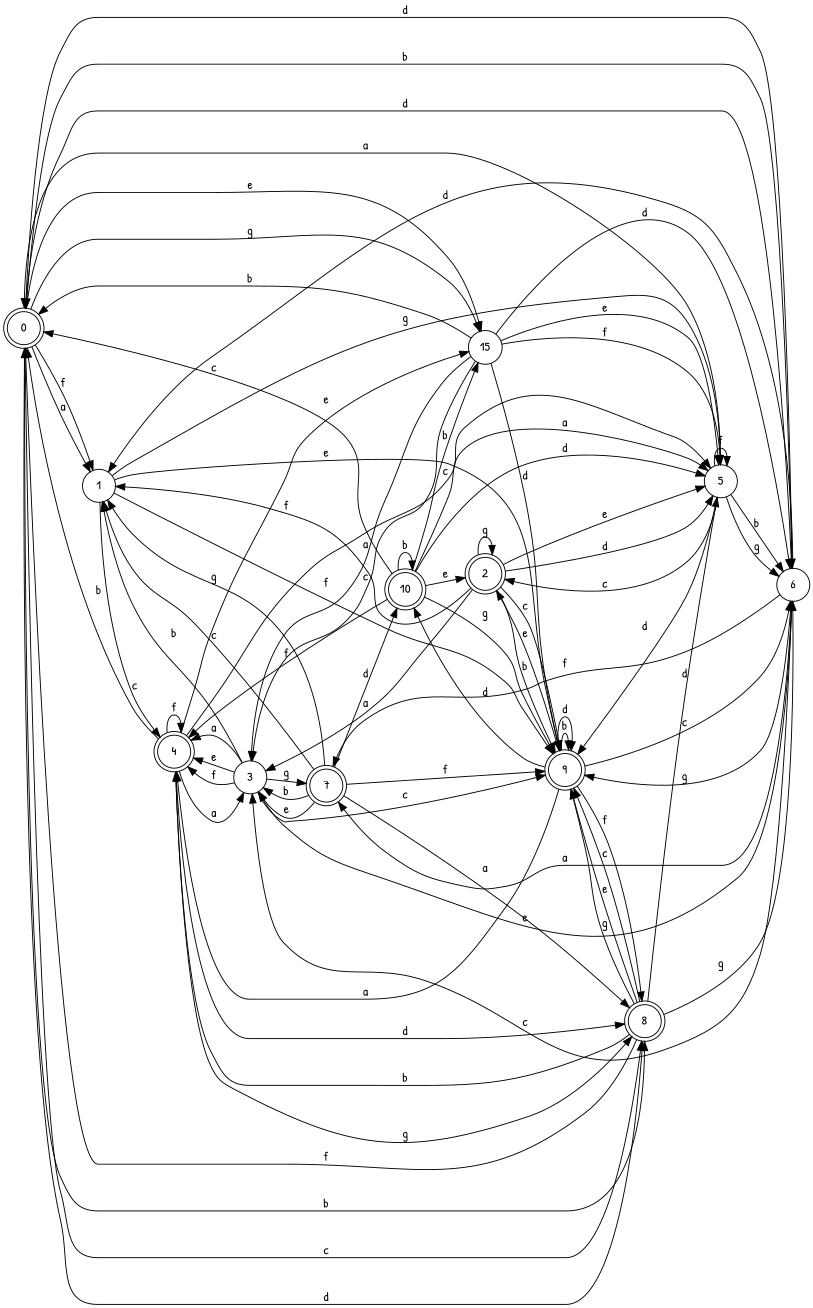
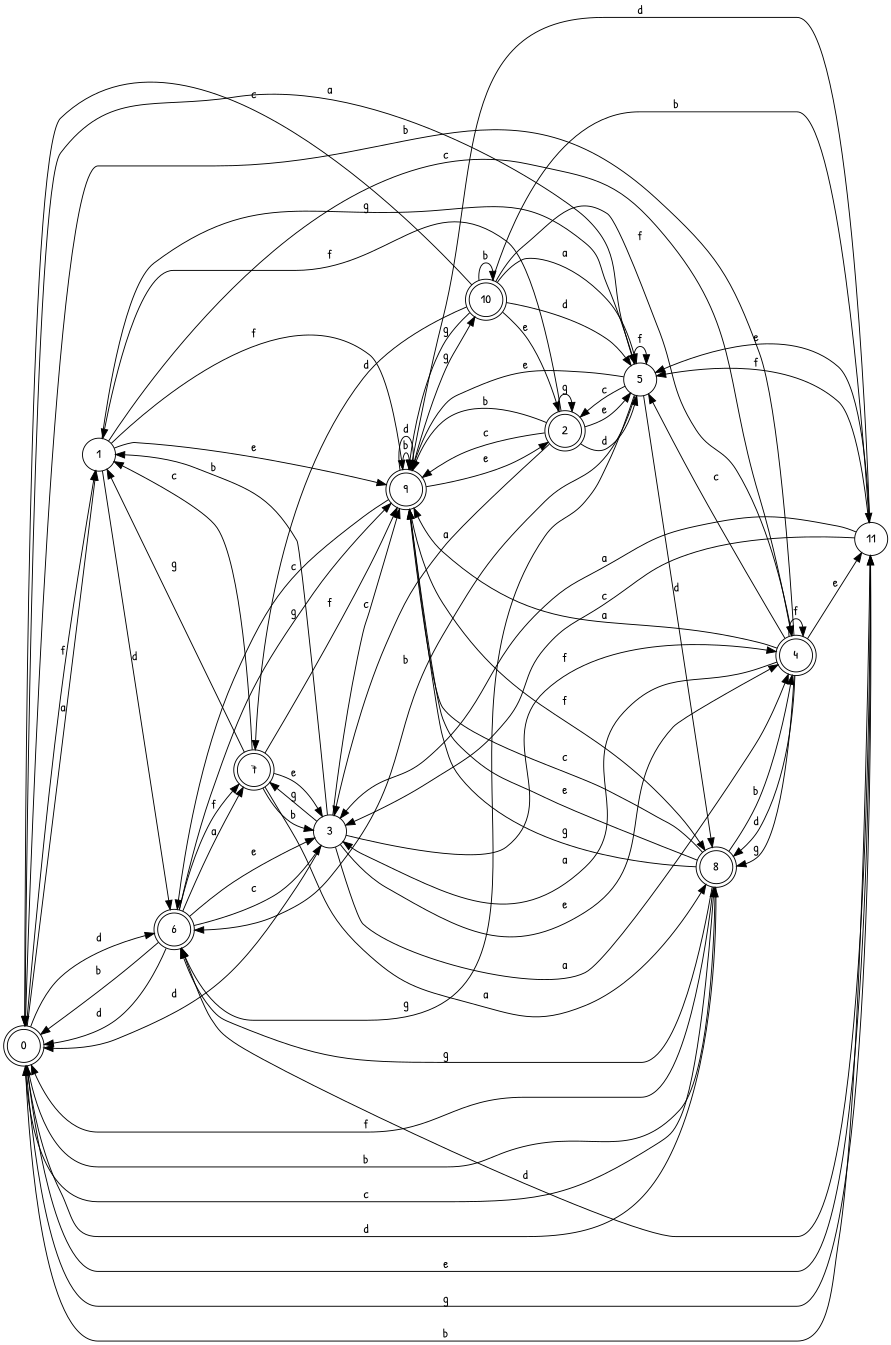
(572, 185) -> (136, 686)
(485, 347) -> (871, 539)
(793, 585) -> (174, 930)
(645, 627) -> (526, 365)
(364, 692) -> (303, 491)
(485, 693) -> (446, 356)
(677, 753) -> (677, 617)
none -> (215, 986)
(342, 999) -> (590, 621)
